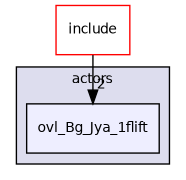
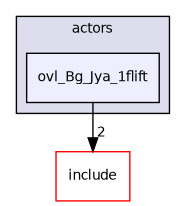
(93, 75) -> (93, 122)
